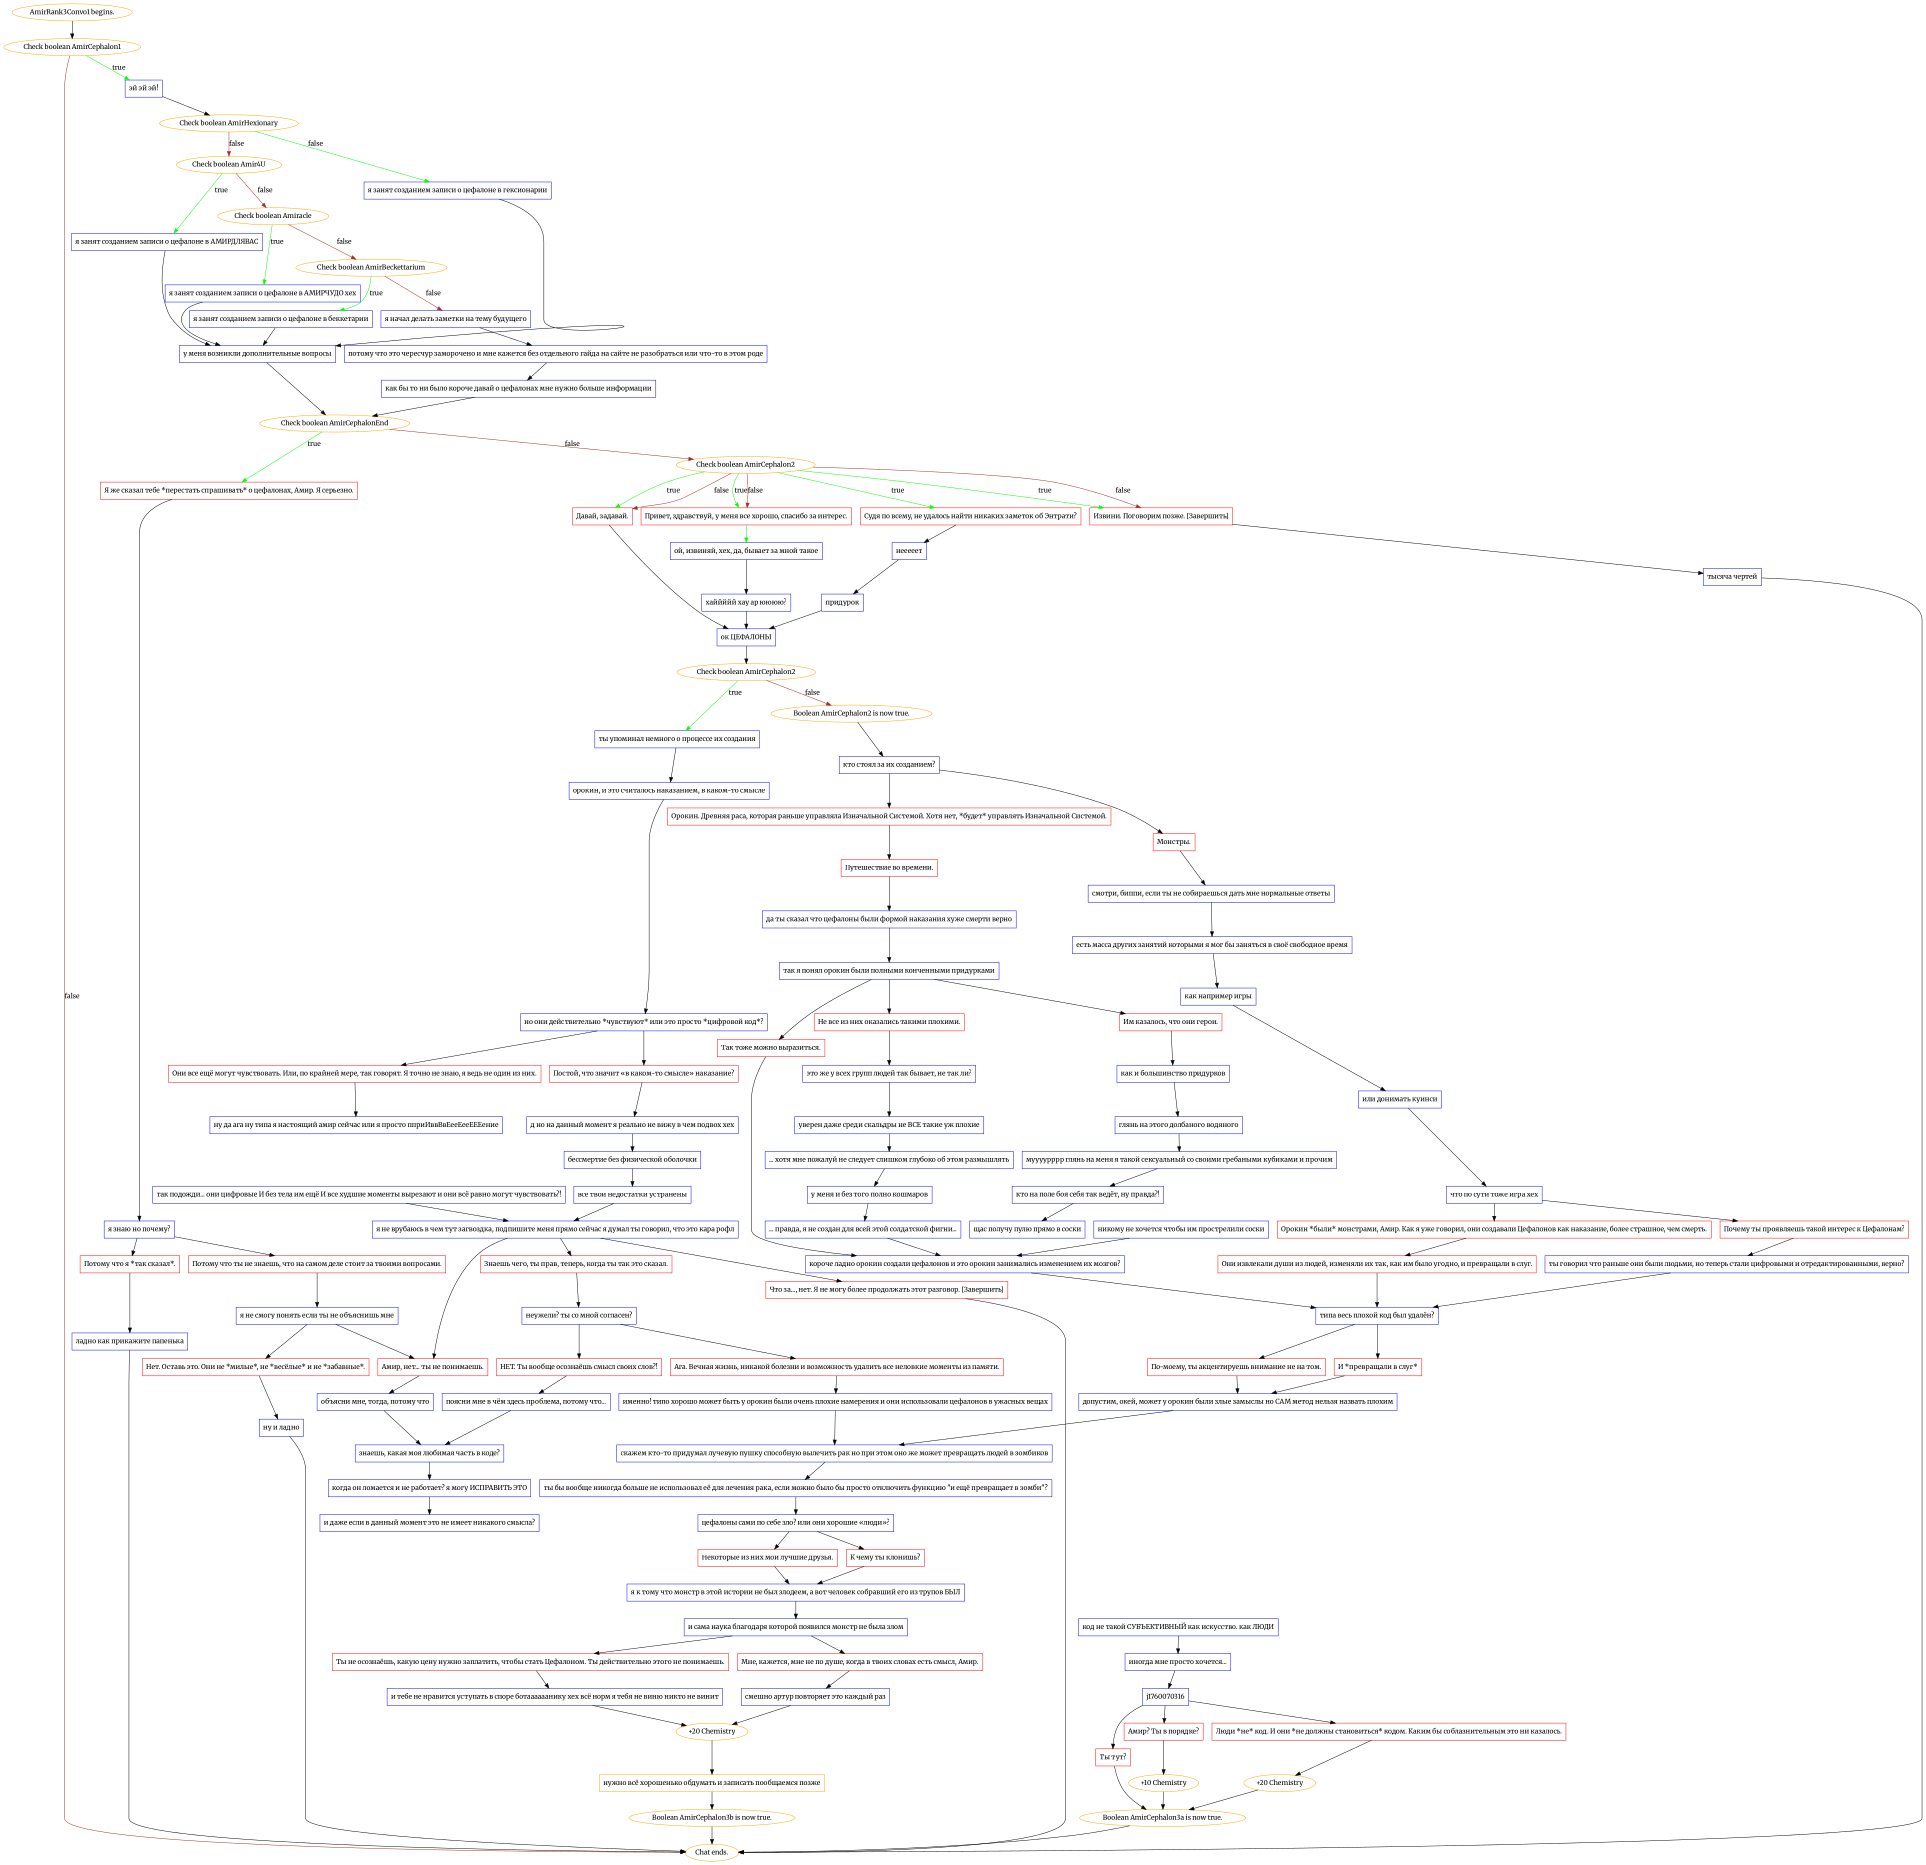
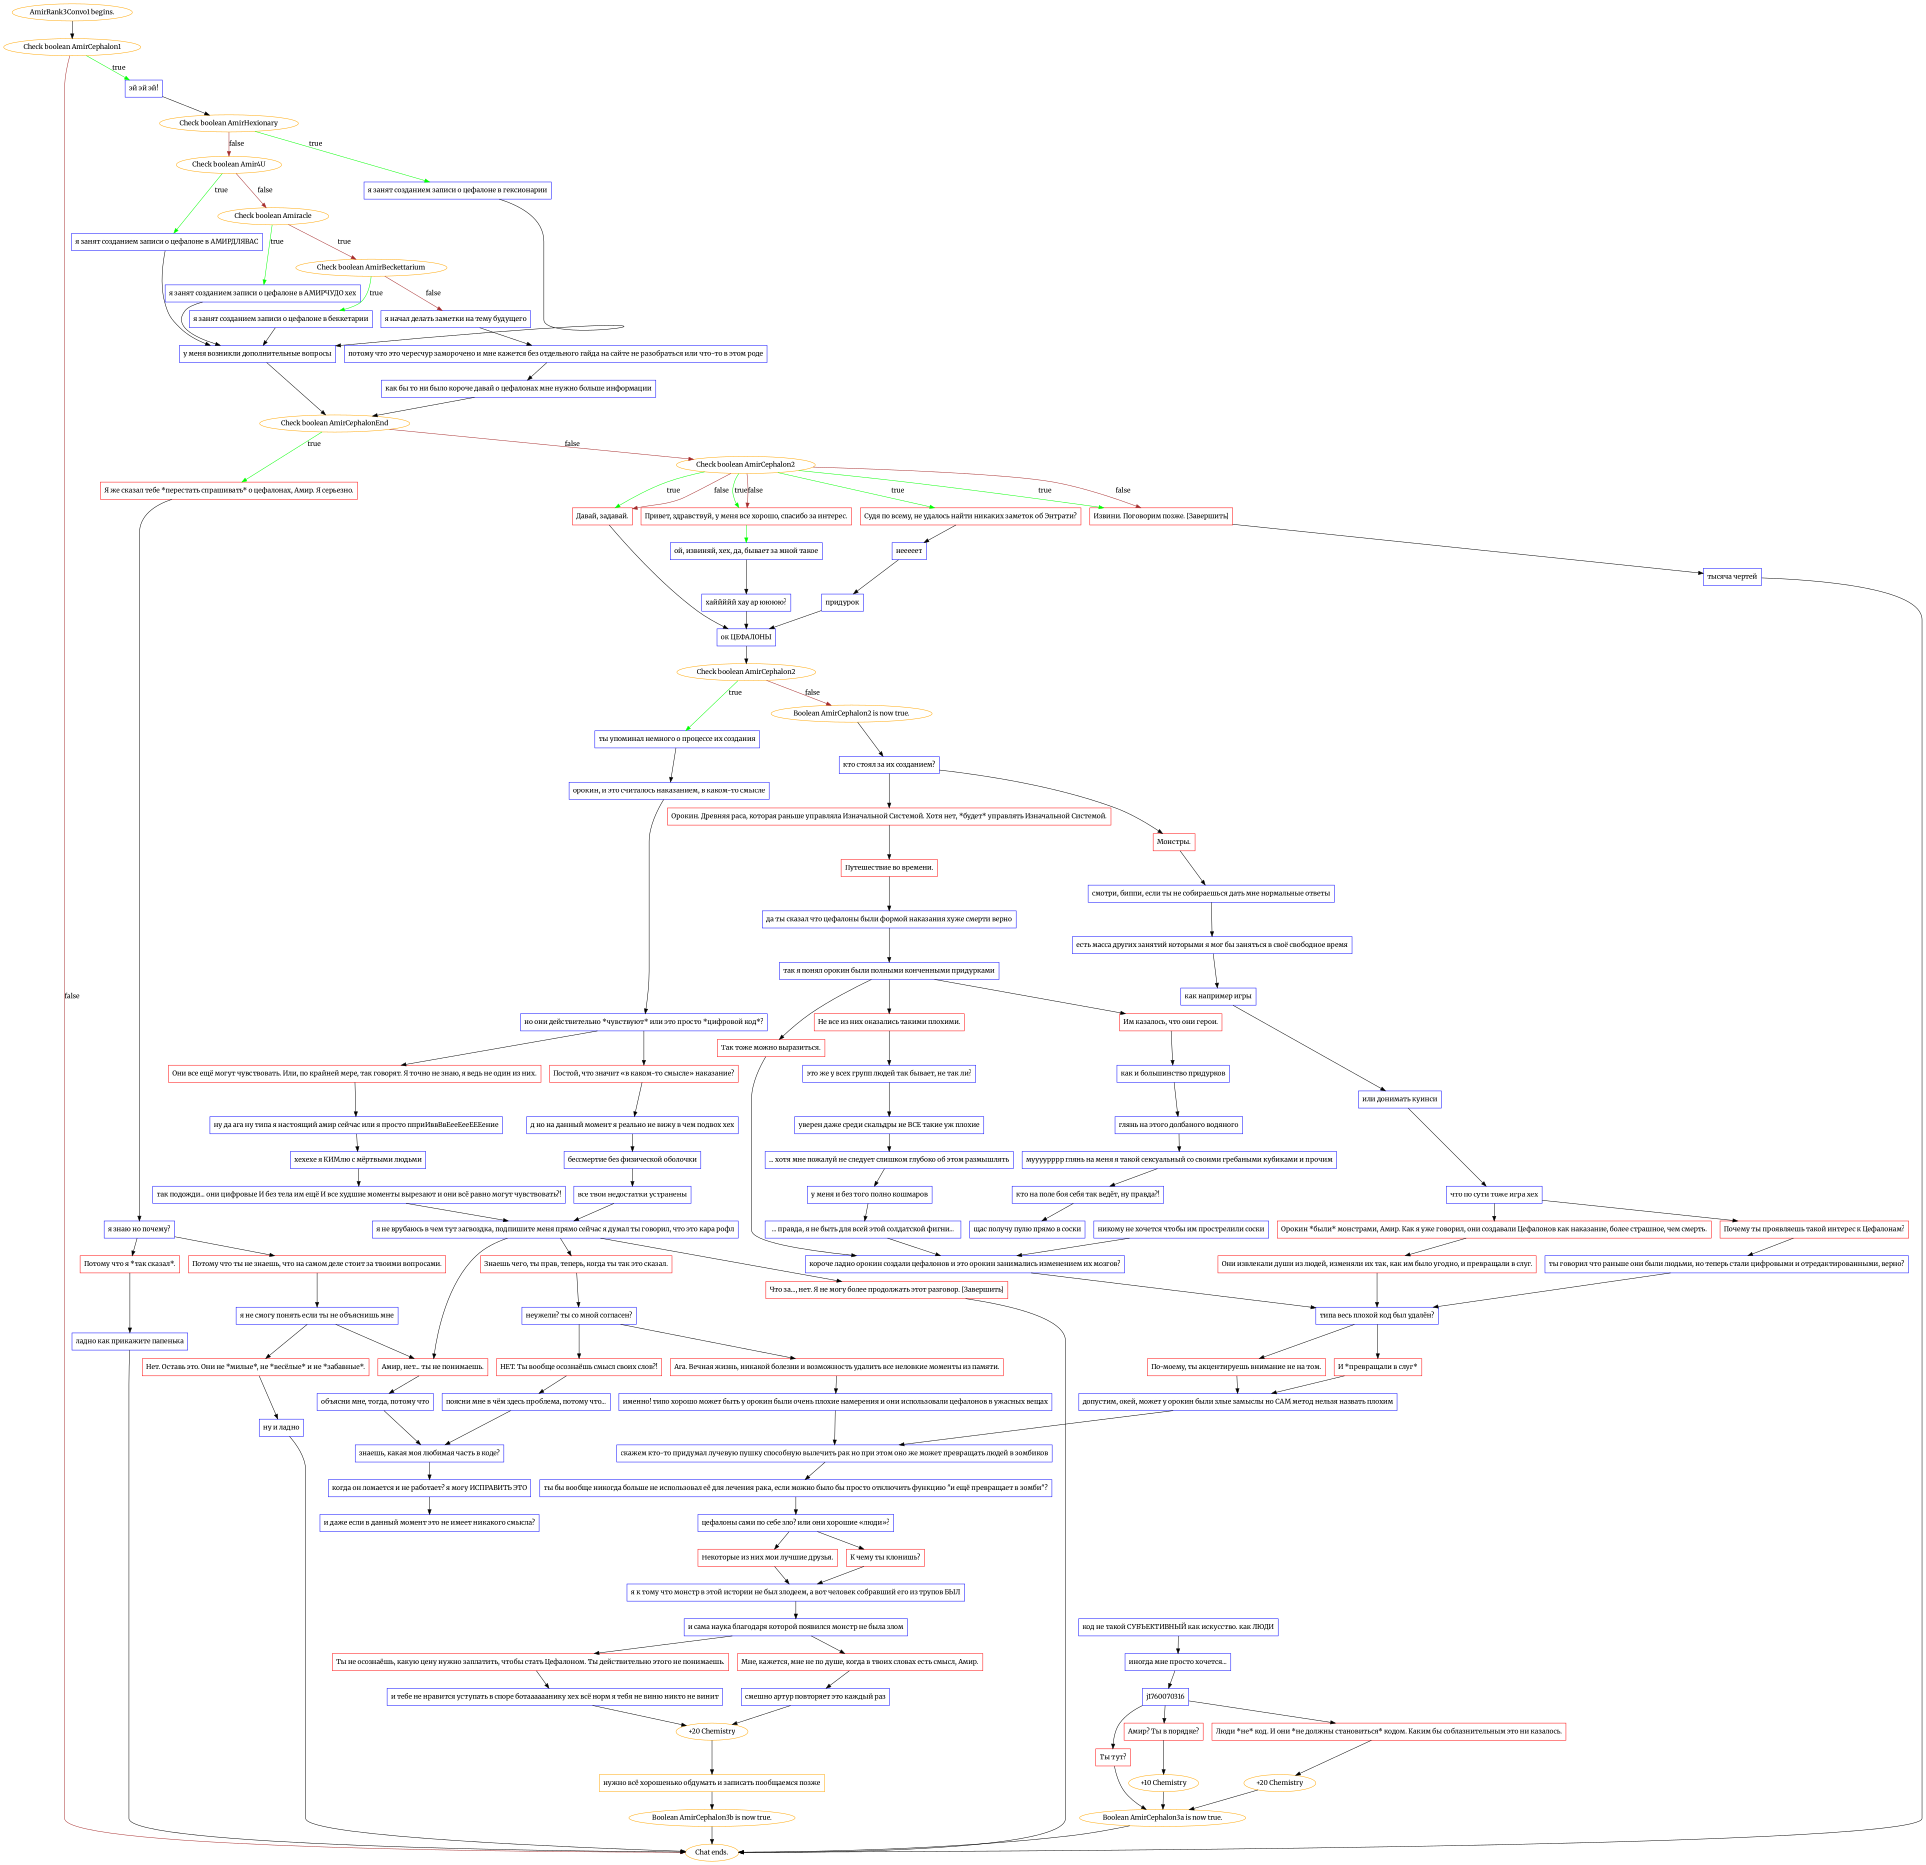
(316, 144) -> (316, 144)
(344, 242) -> (344, 242)
none -> (358, 1160)
(863, 1230) -> (863, 1230)
